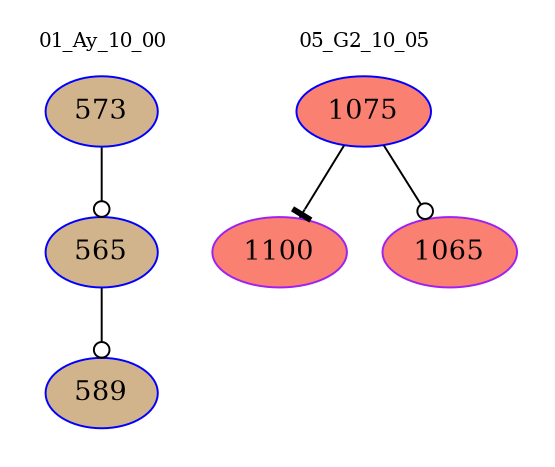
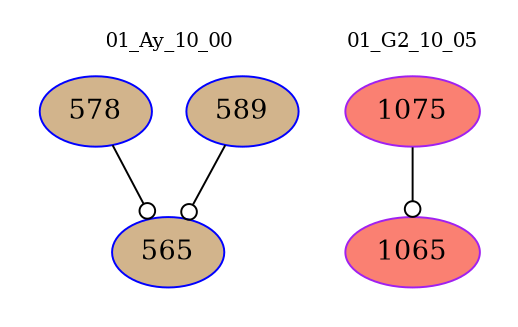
(365, 42) -> (413, 42)
(102, 111) -> (96, 111)
(364, 111) -> (413, 111)
(280, 252) -> none
(102, 315) -> (209, 175)
